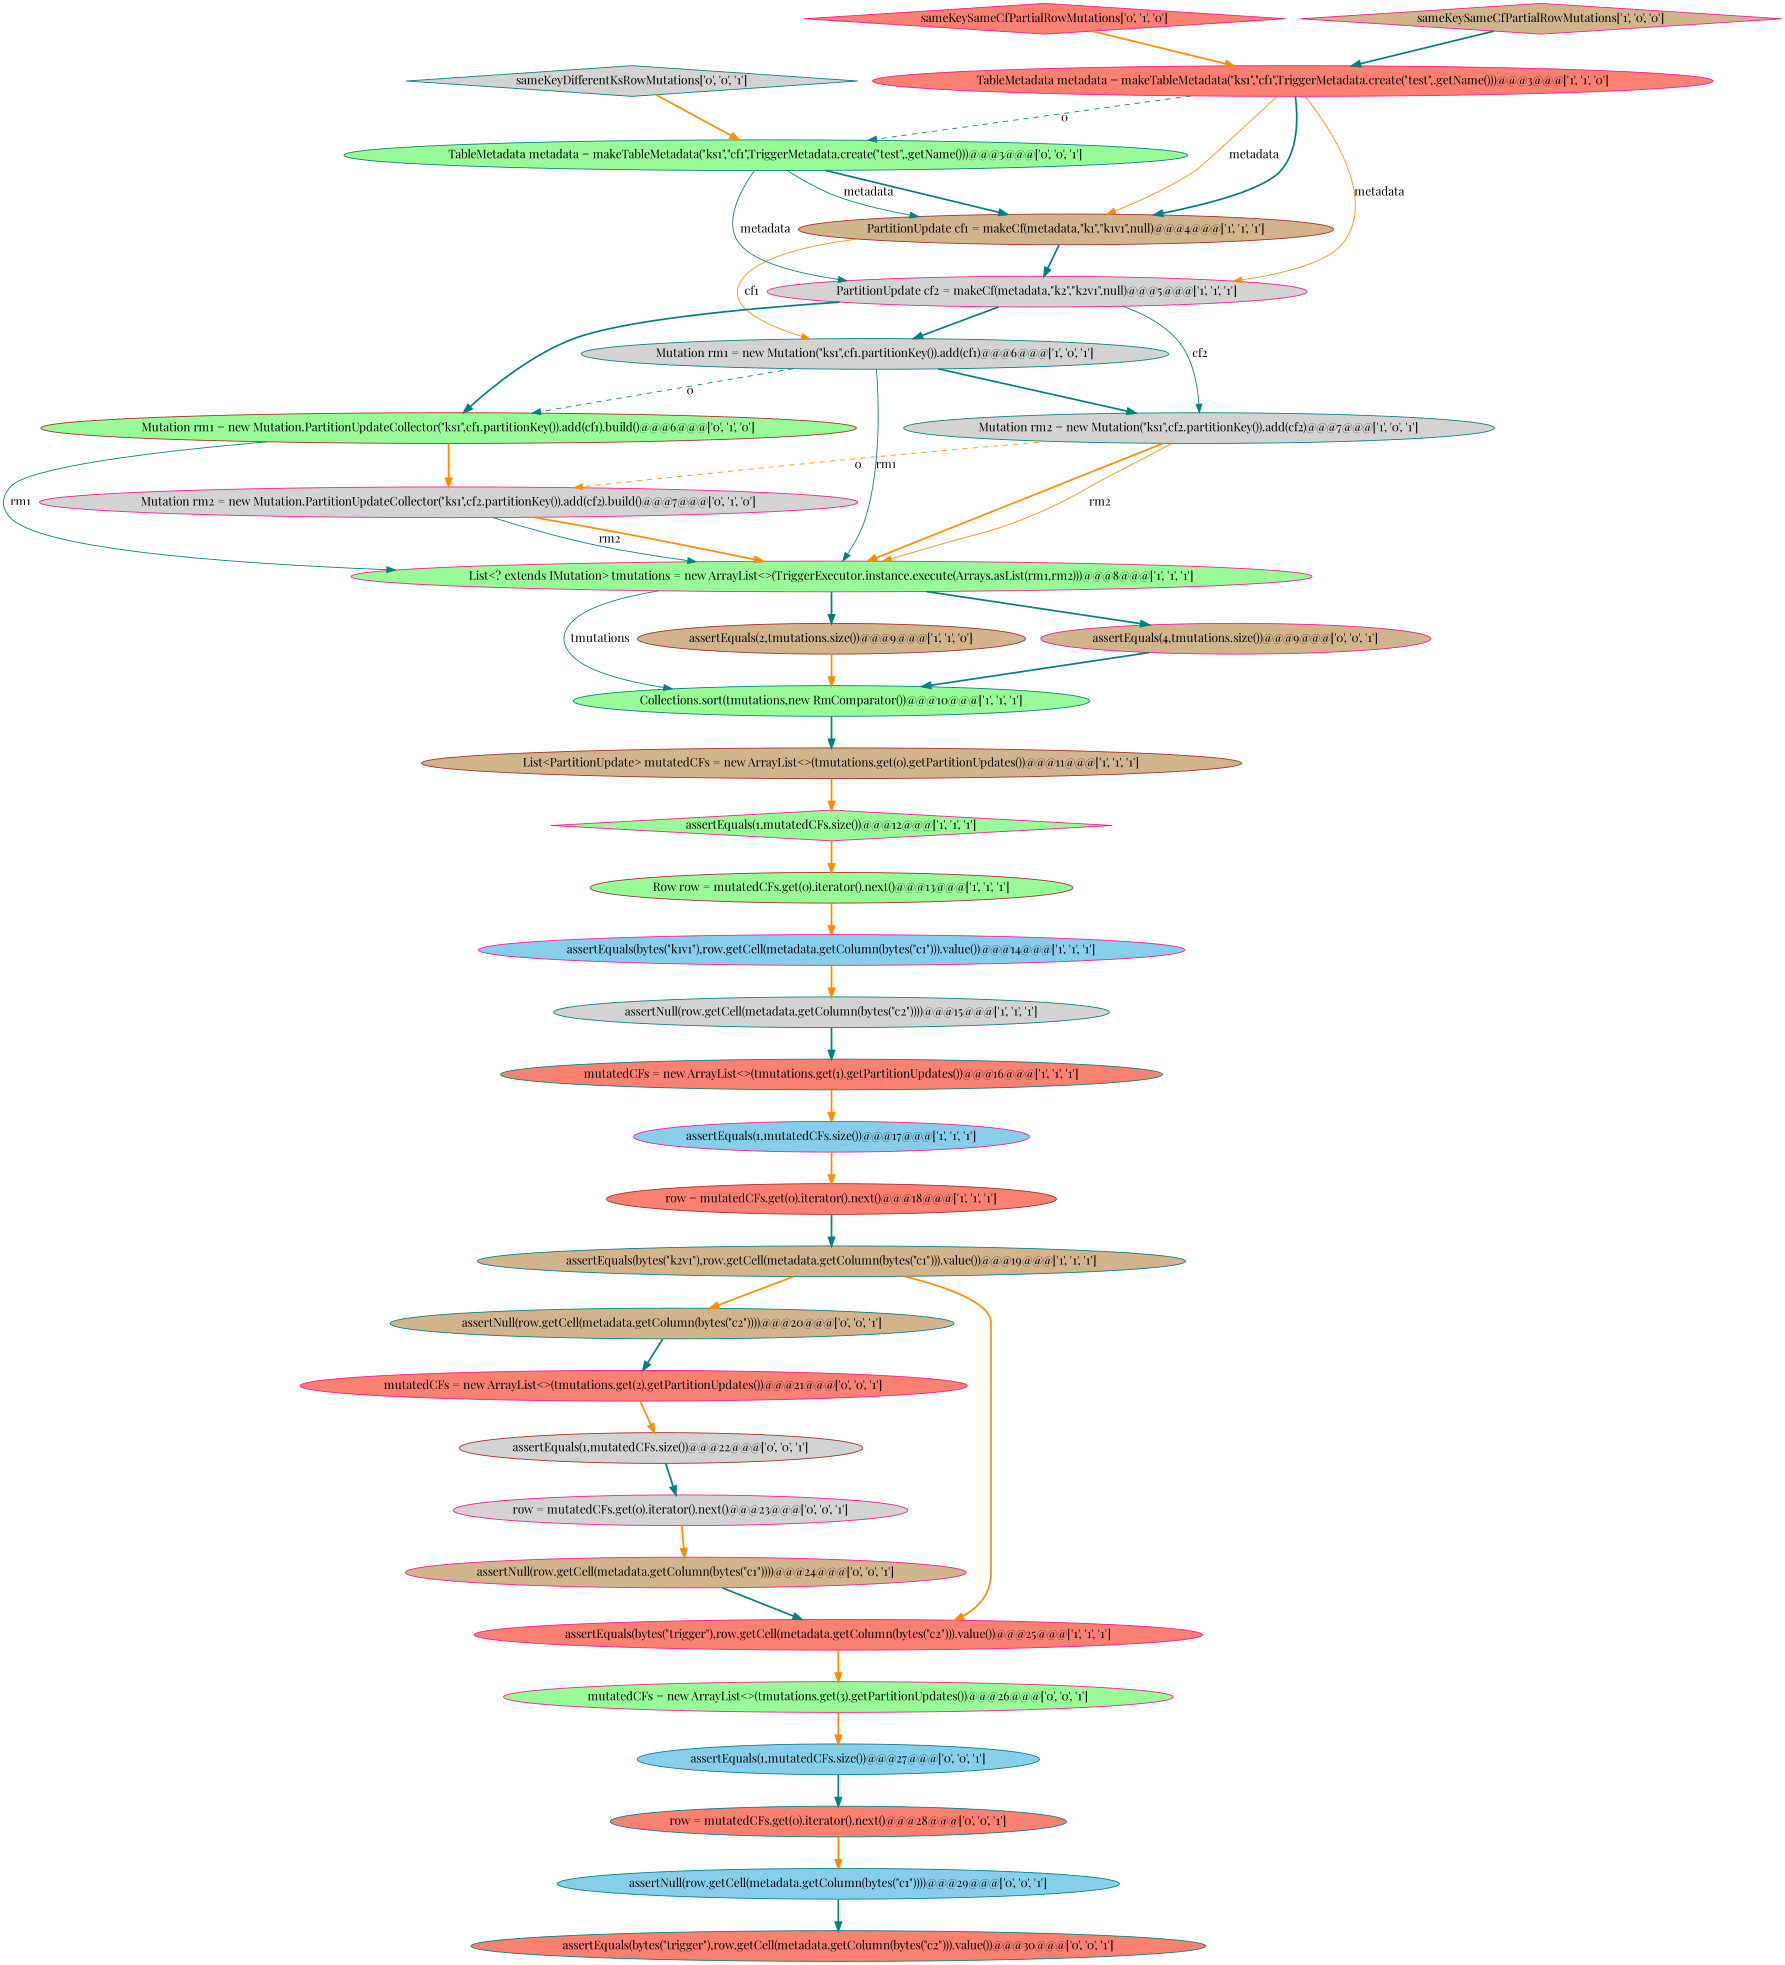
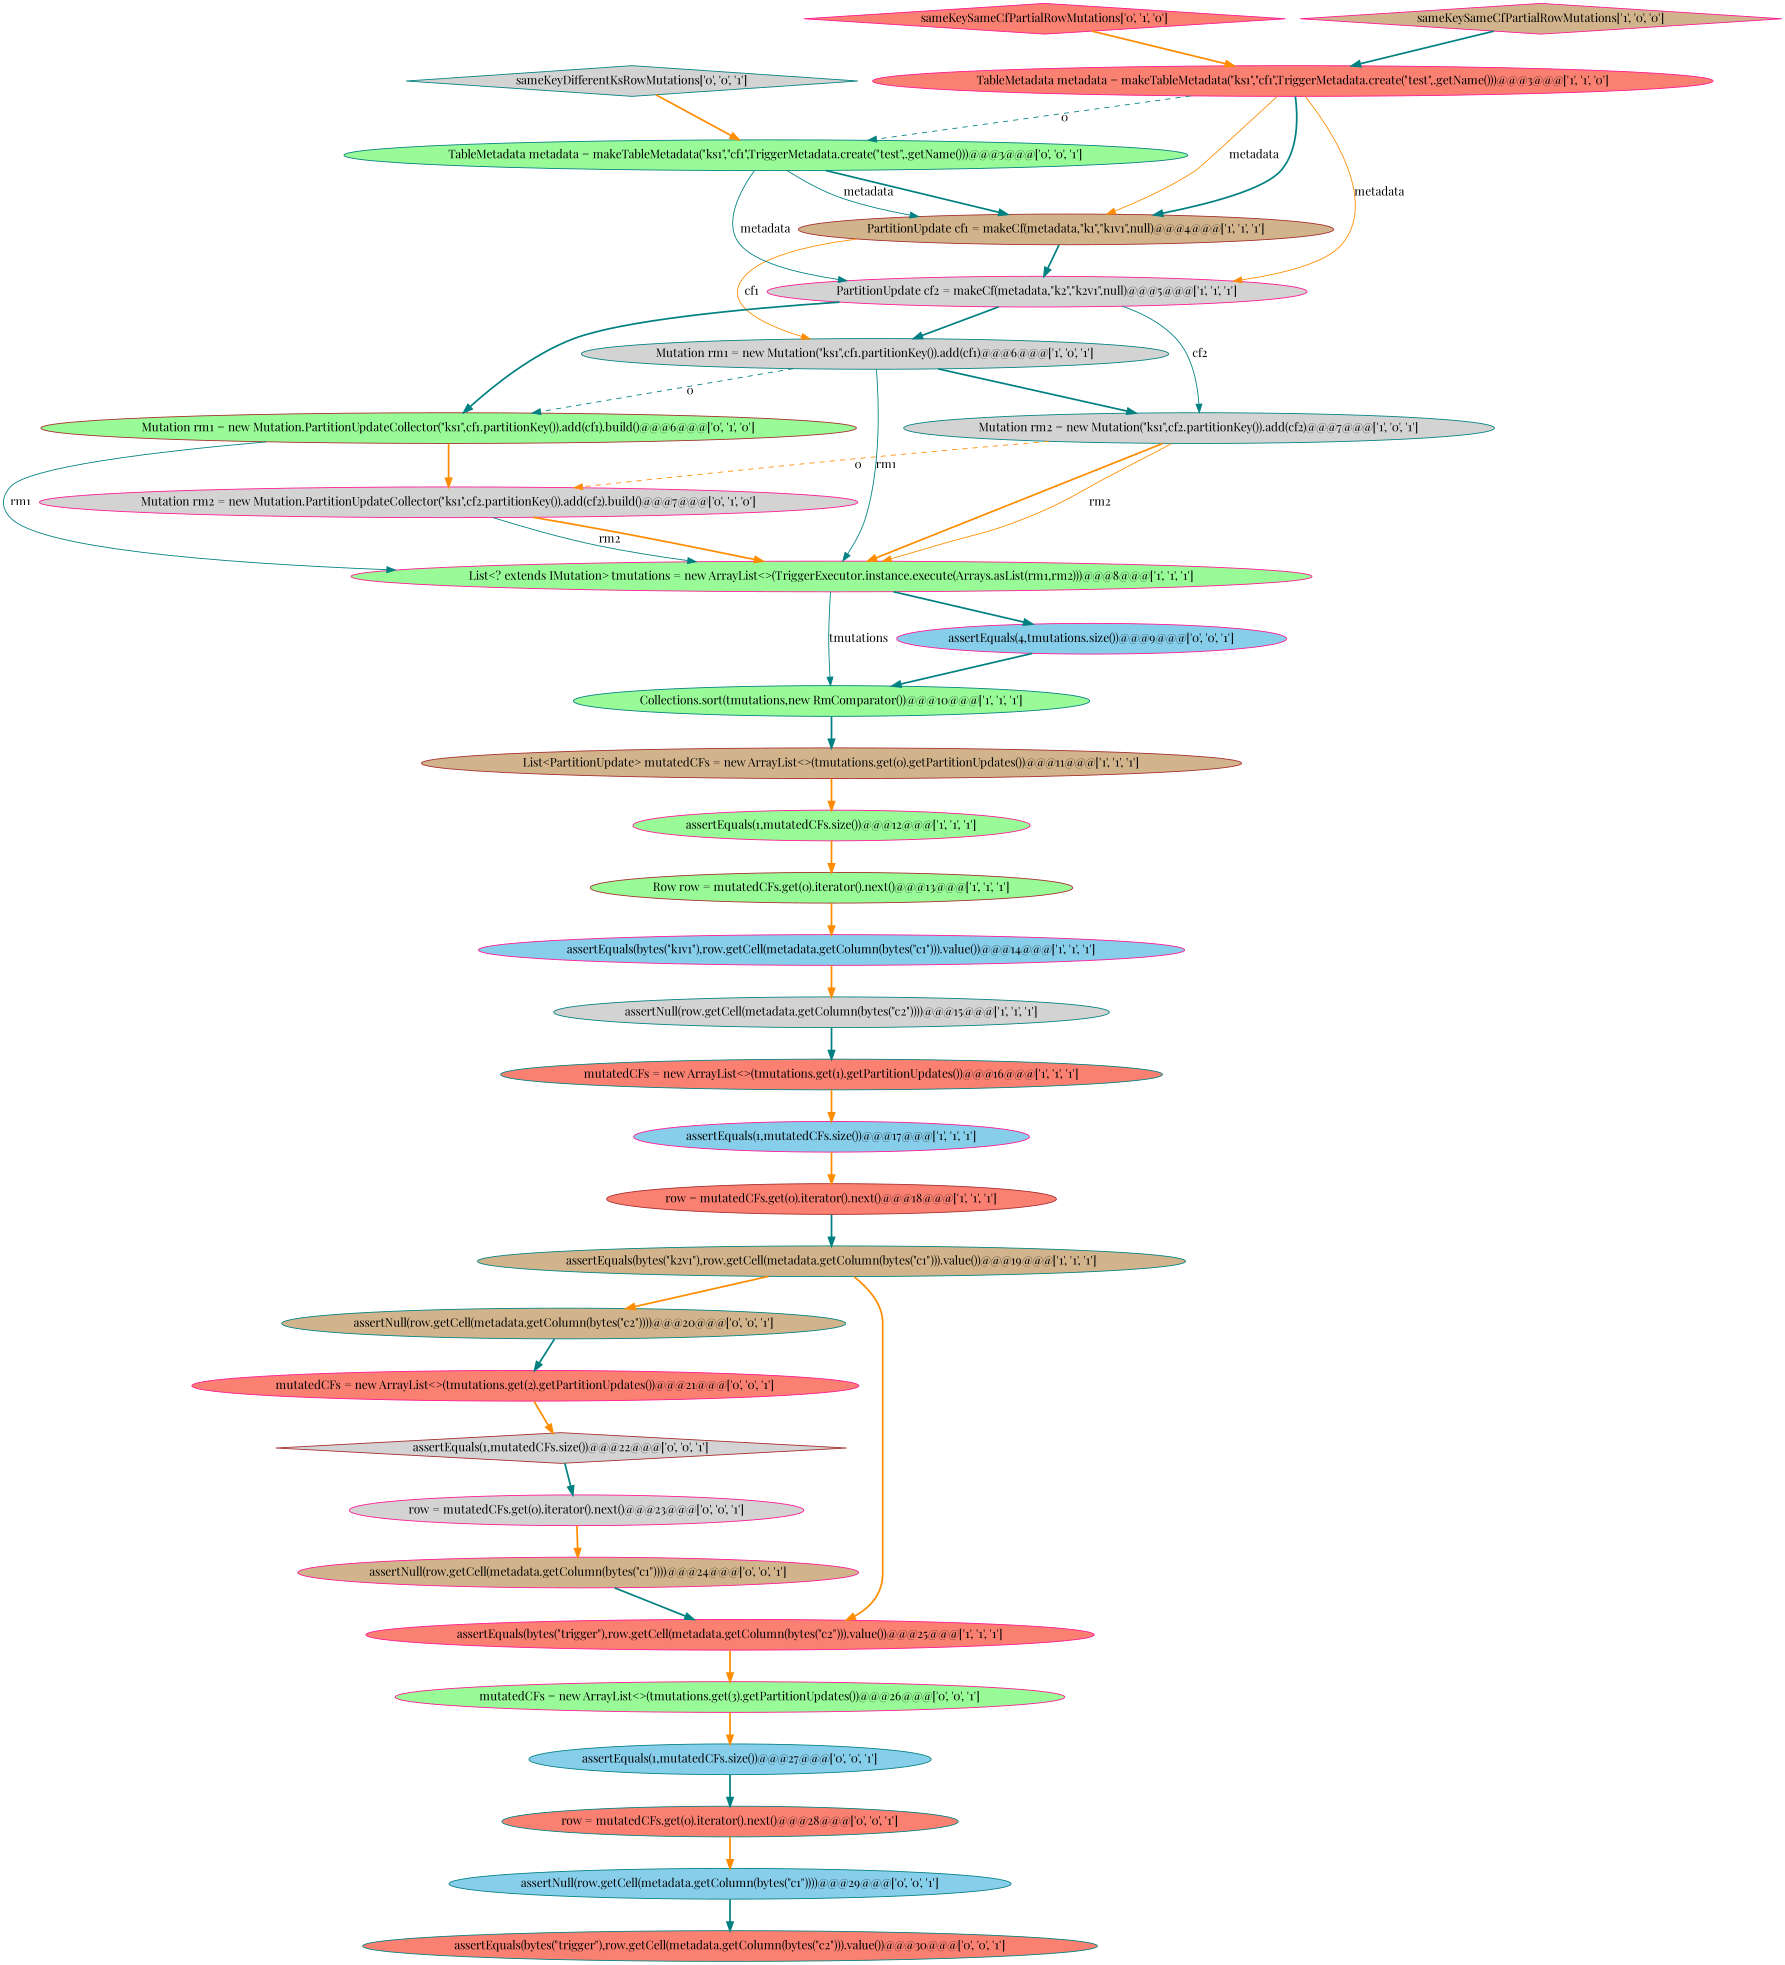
(832, 639) -> none
(1236, 639) -> (1092, 639)
(832, 825) -> (832, 825)
(661, 1448) -> (561, 1448)
